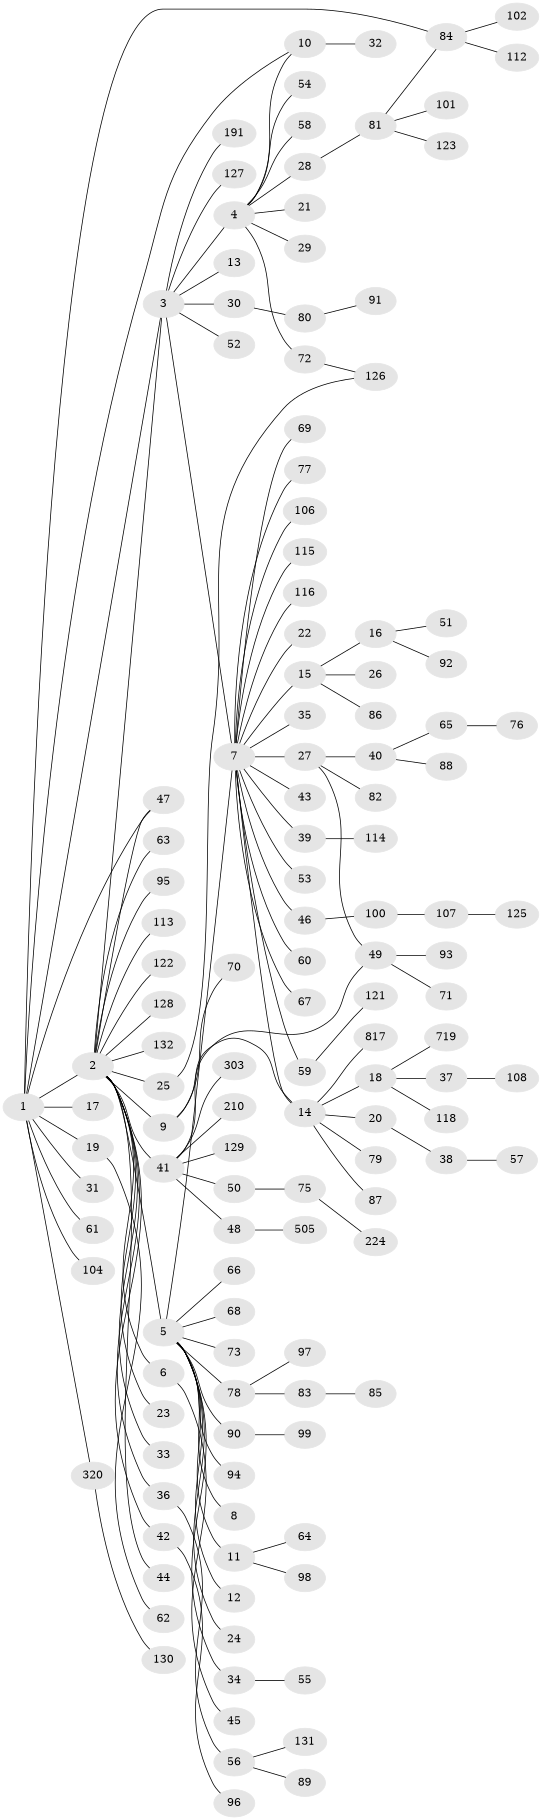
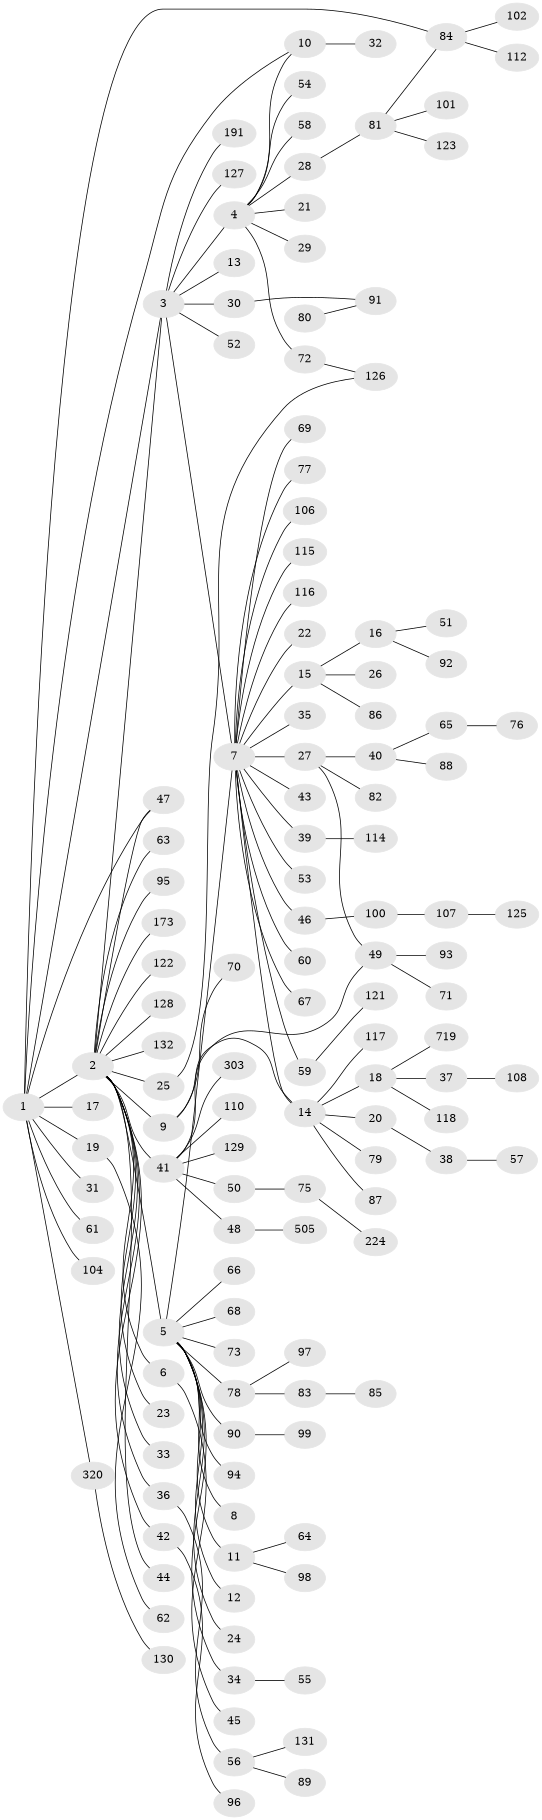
(267, 311) -> (305, 297)
(164, 923) -> (164, 923)
(376, 1037) -> (376, 1037)
(234, 1107) -> (234, 1107)
